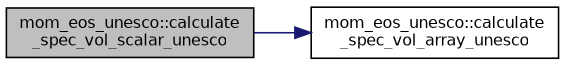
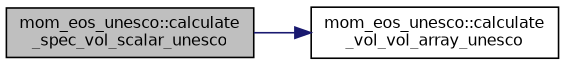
(435, 33) -> (435, 33)
